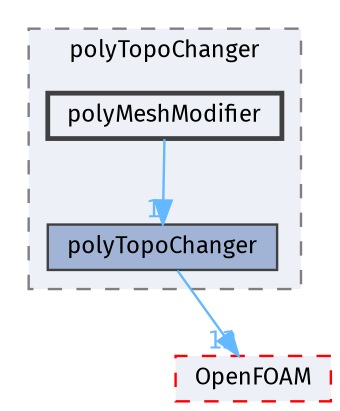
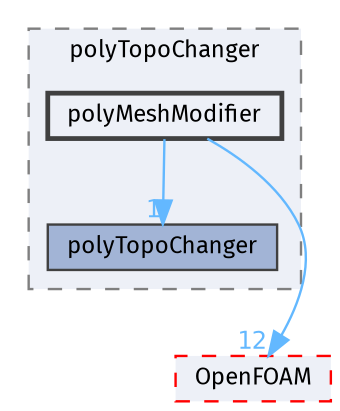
(202, 305) -> (286, 205)
